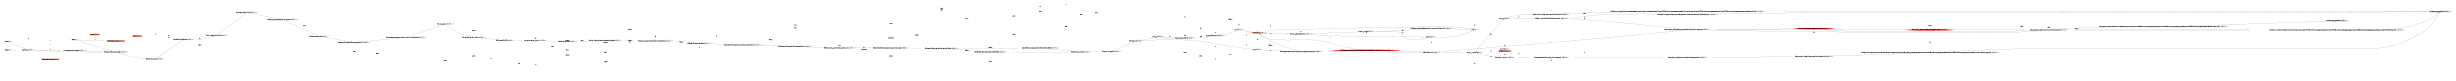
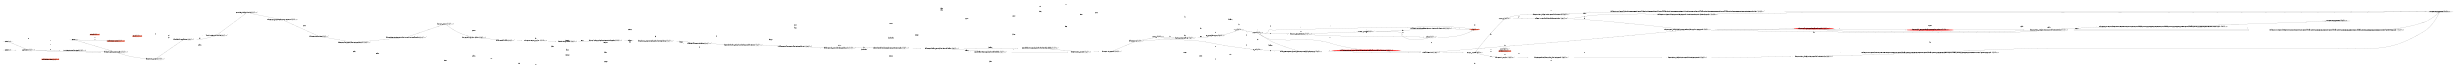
(1475, 30) -> (1475, 30)
(1258, 33) -> (1258, 33)
